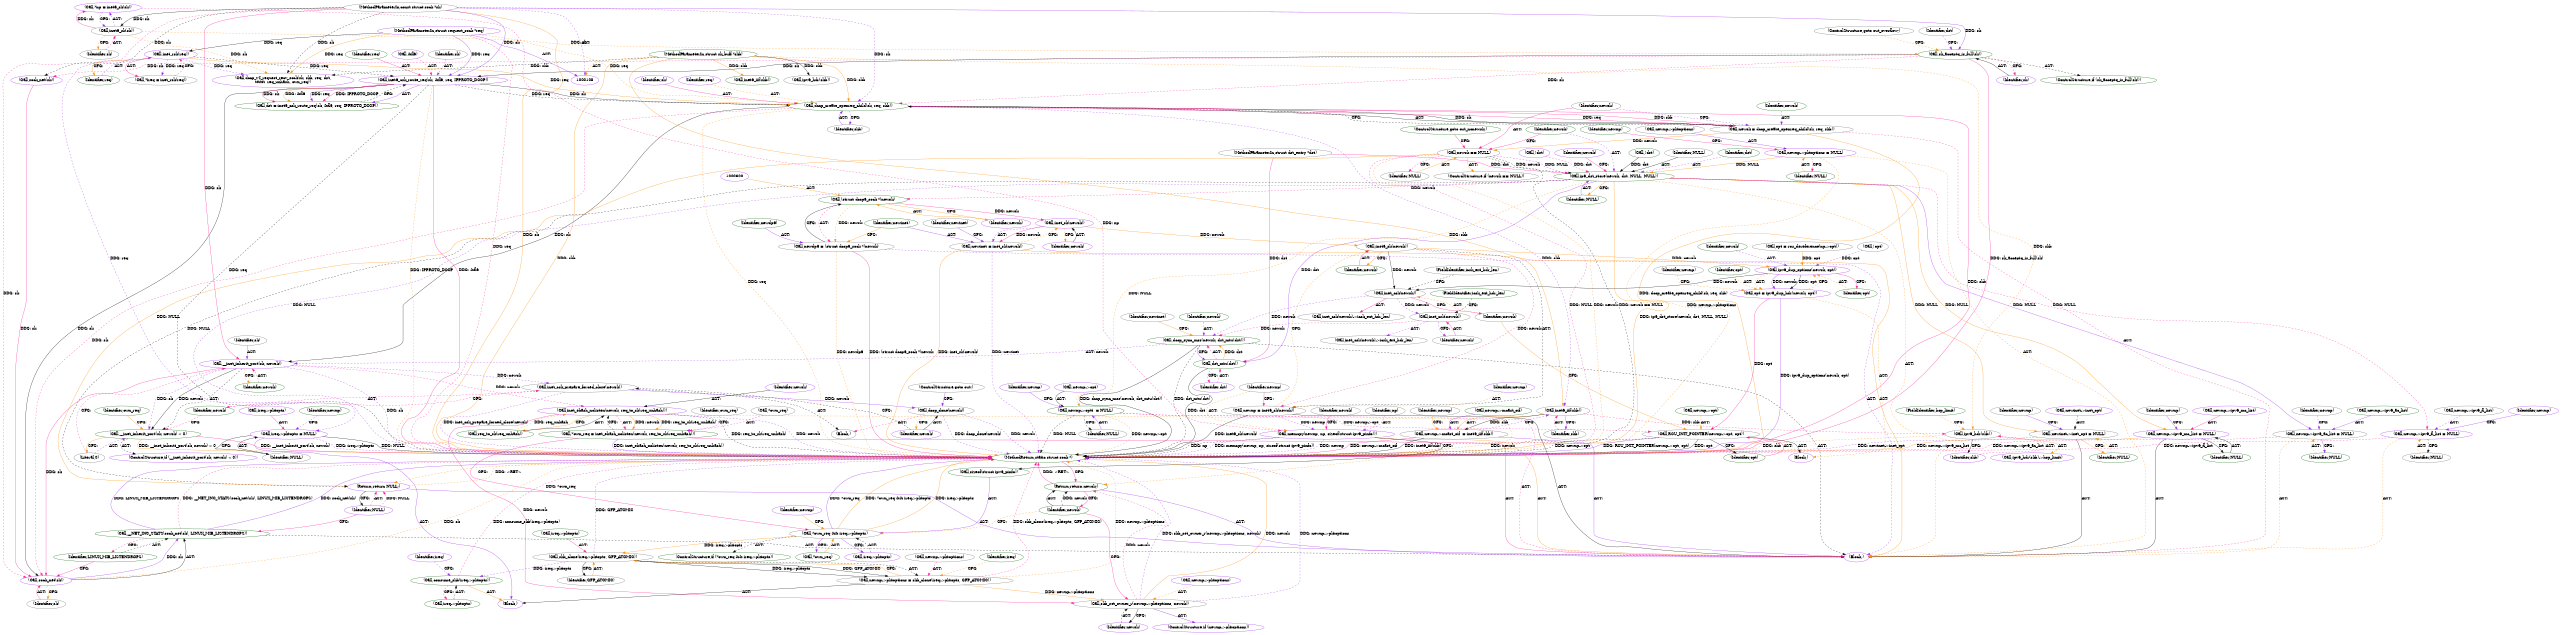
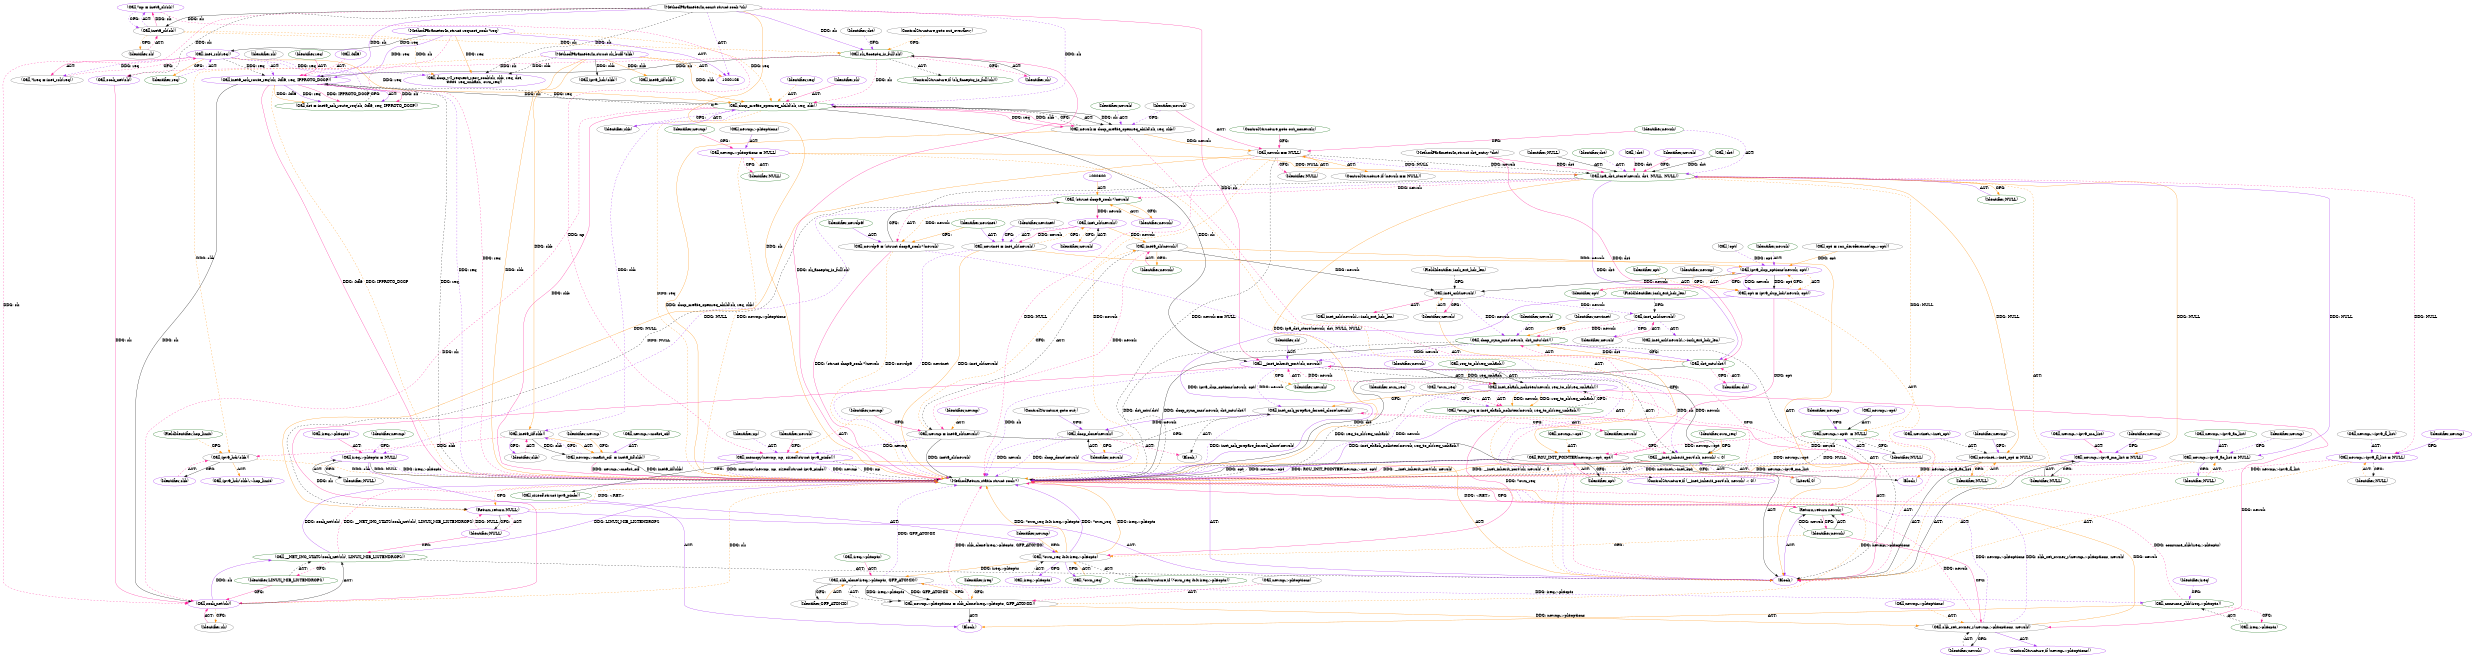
(703, 54) -> (594, 54)
(1097, 352) -> (1426, 352)
(1138, 417) -> (1759, 430)
(559, 426) -> (1408, 396)
